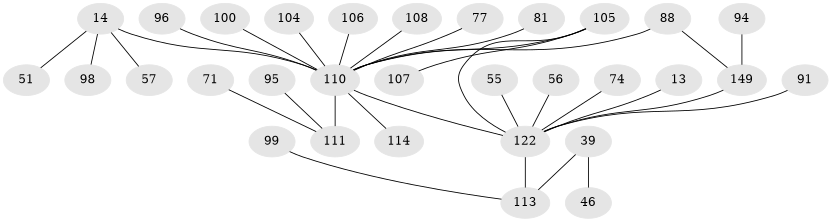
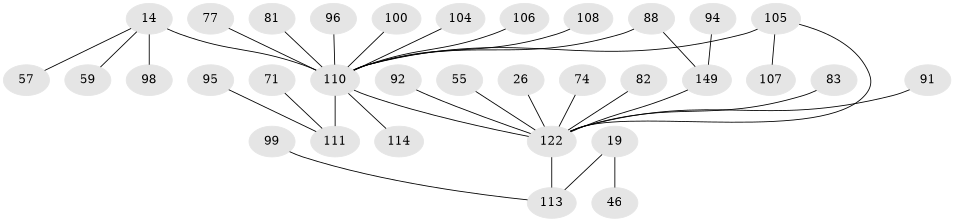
(26, 80) -> (88, 80)
none -> (398, 80)
(556, 80) -> (521, 80)
none -> (644, 80)
(679, 80) -> (834, 80)
(588, 142) -> (615, 142)
